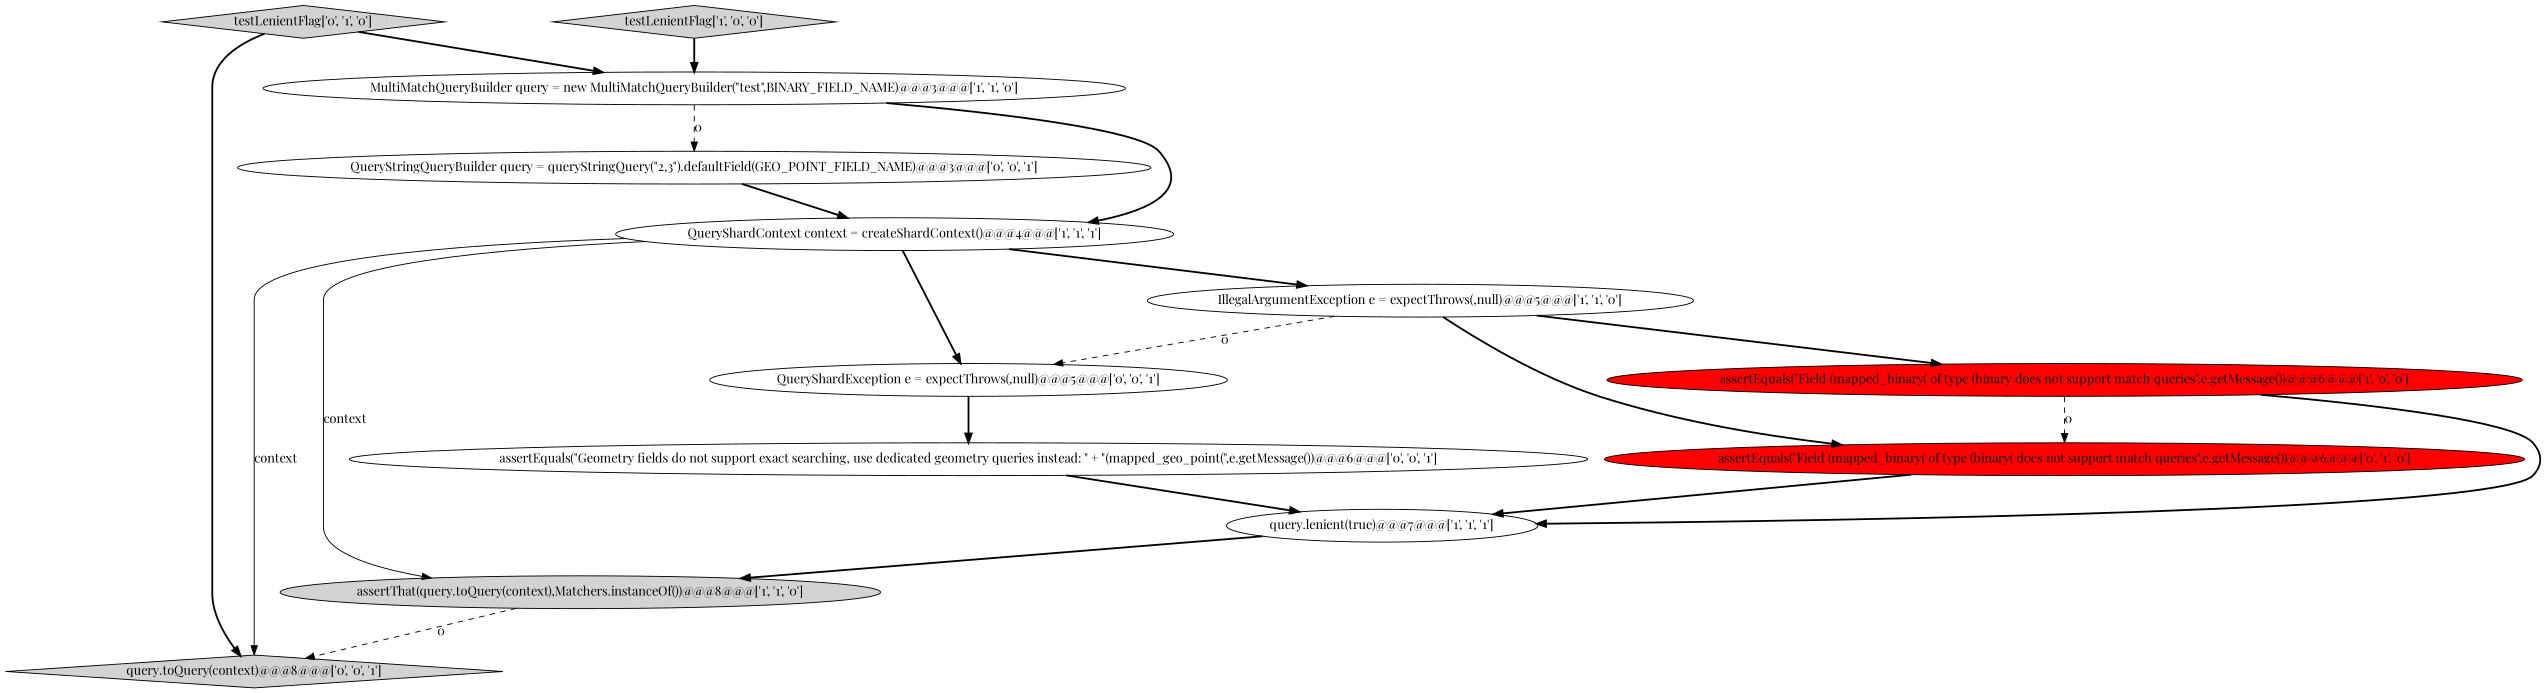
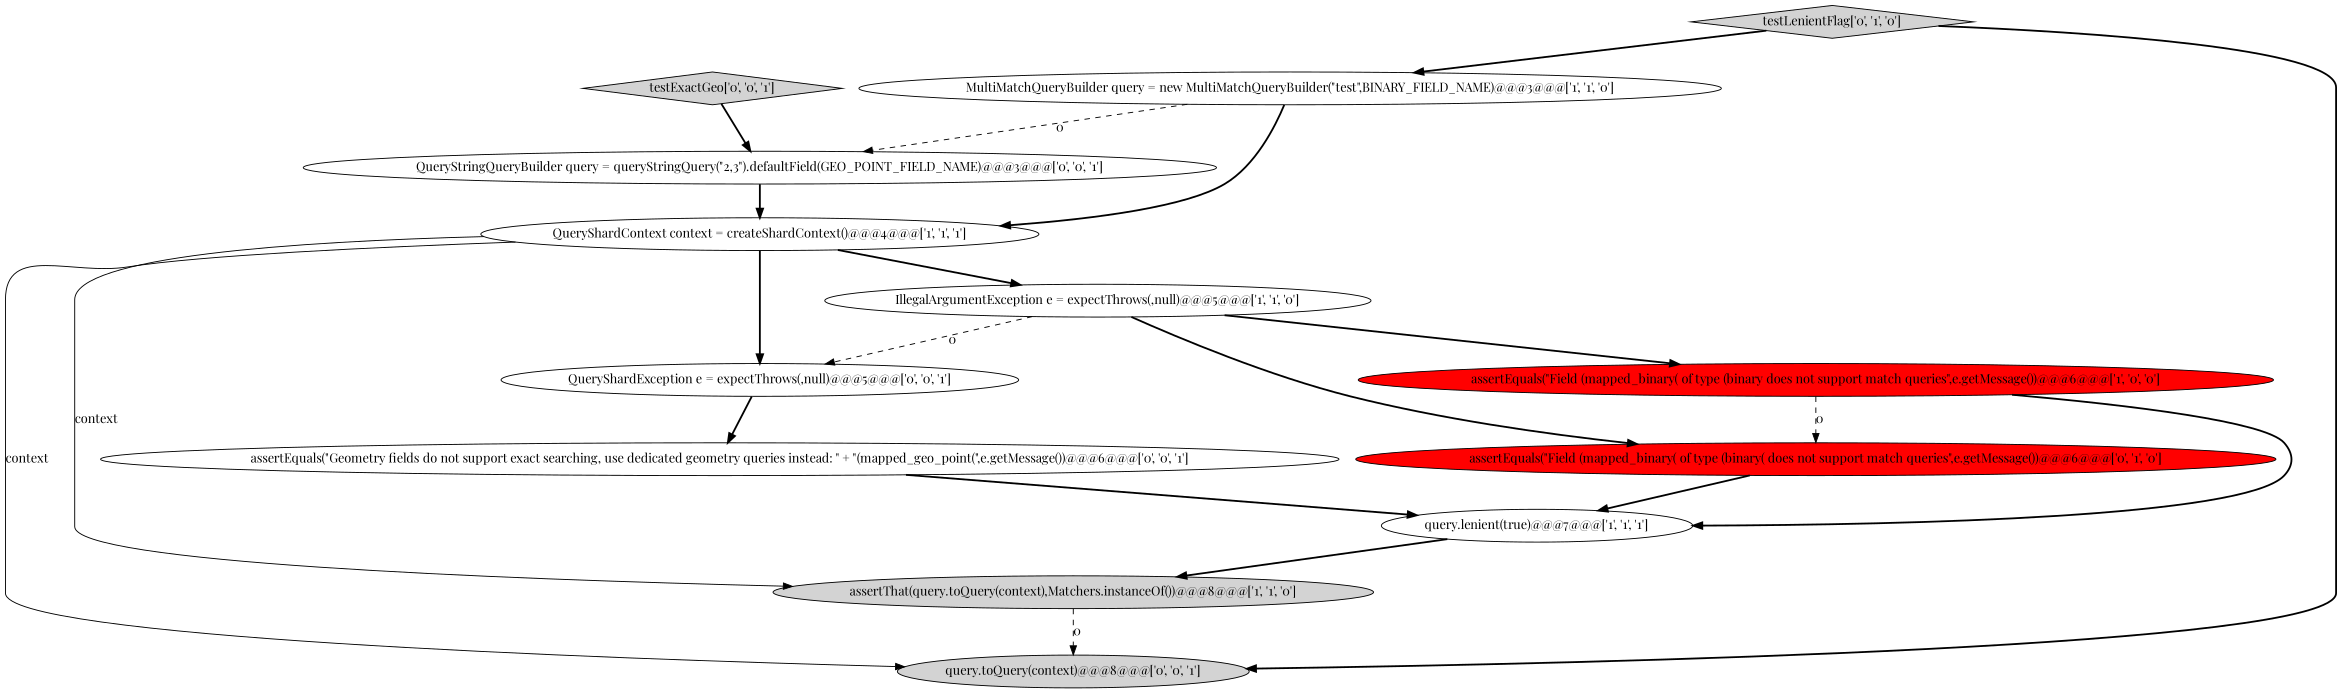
(694, 22) -> none
none -> (712, 88)
(254, 671) -> (1073, 671)
